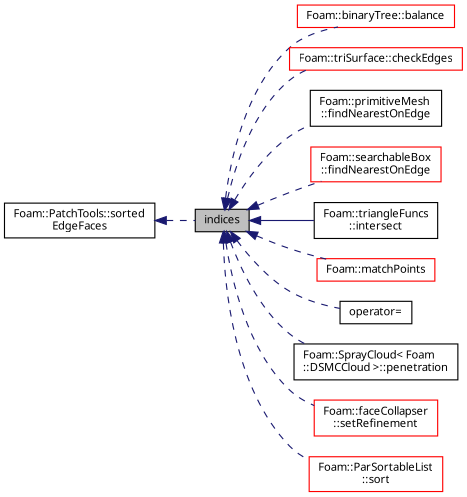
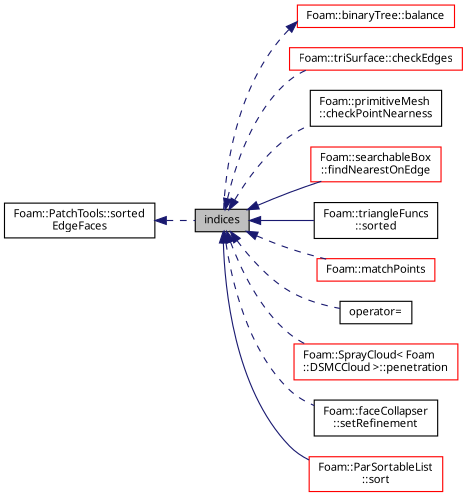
(256, 93) -> (241, 114)
(376, 108) -> (376, 108)
(289, 193) -> (289, 193)
(376, 221) -> (376, 221)
(243, 362) -> (243, 362)
(376, 362) -> (376, 362)
(376, 418) -> (376, 418)
